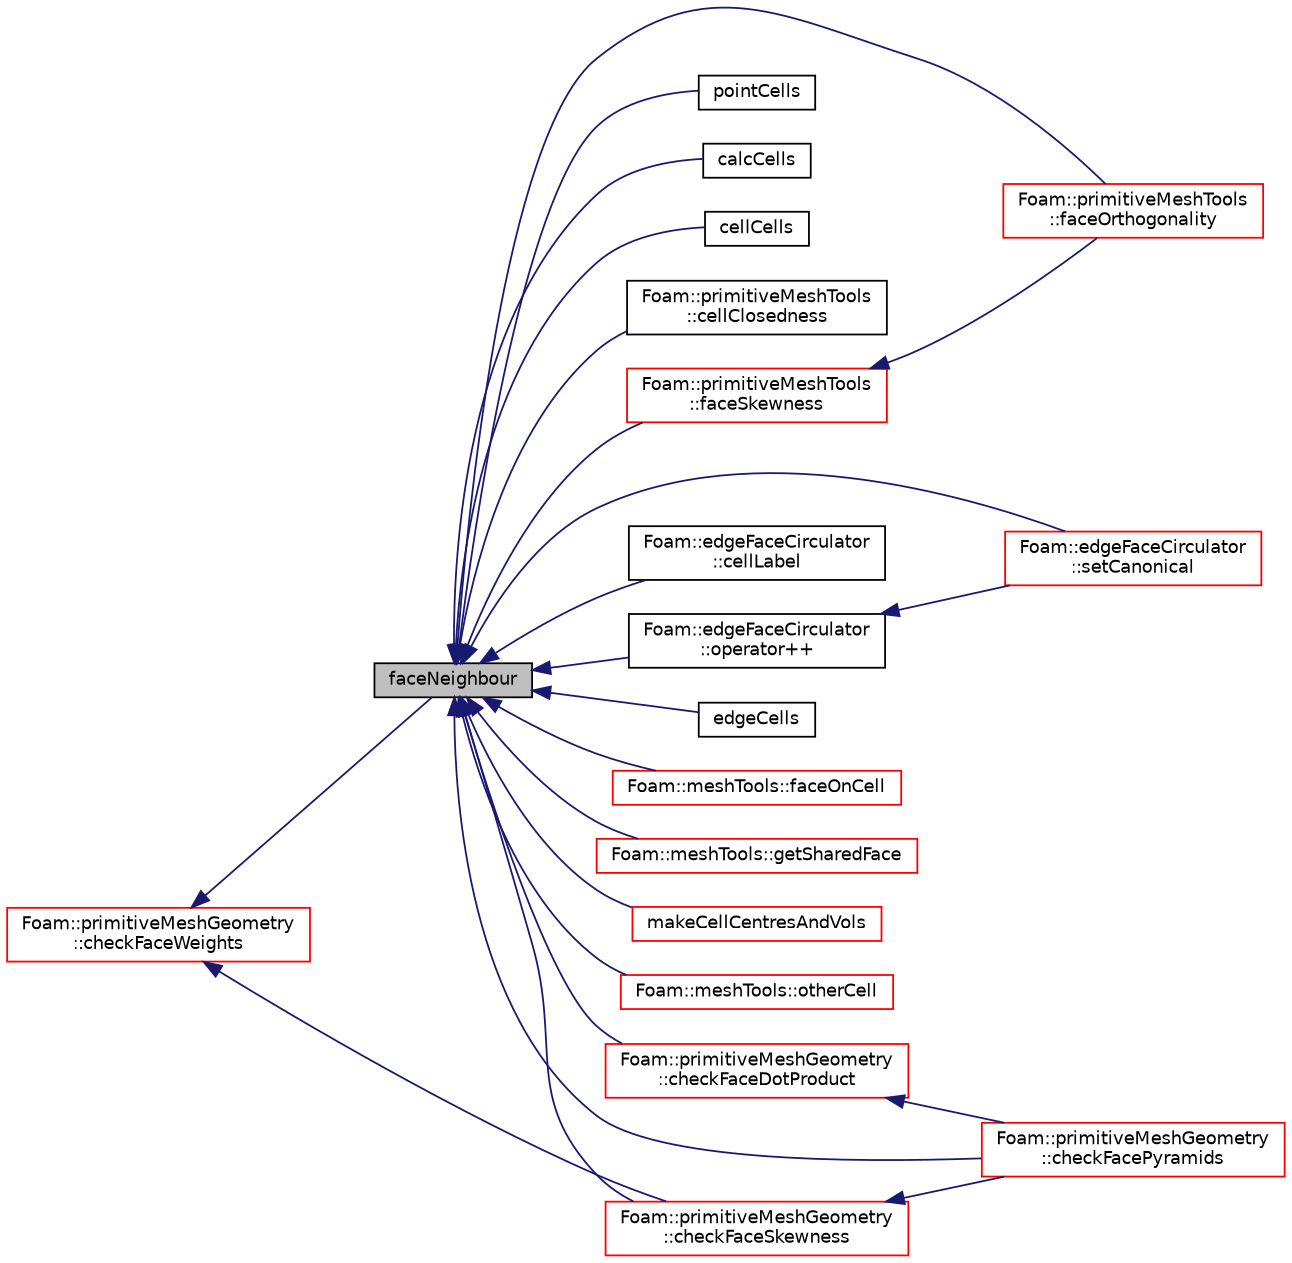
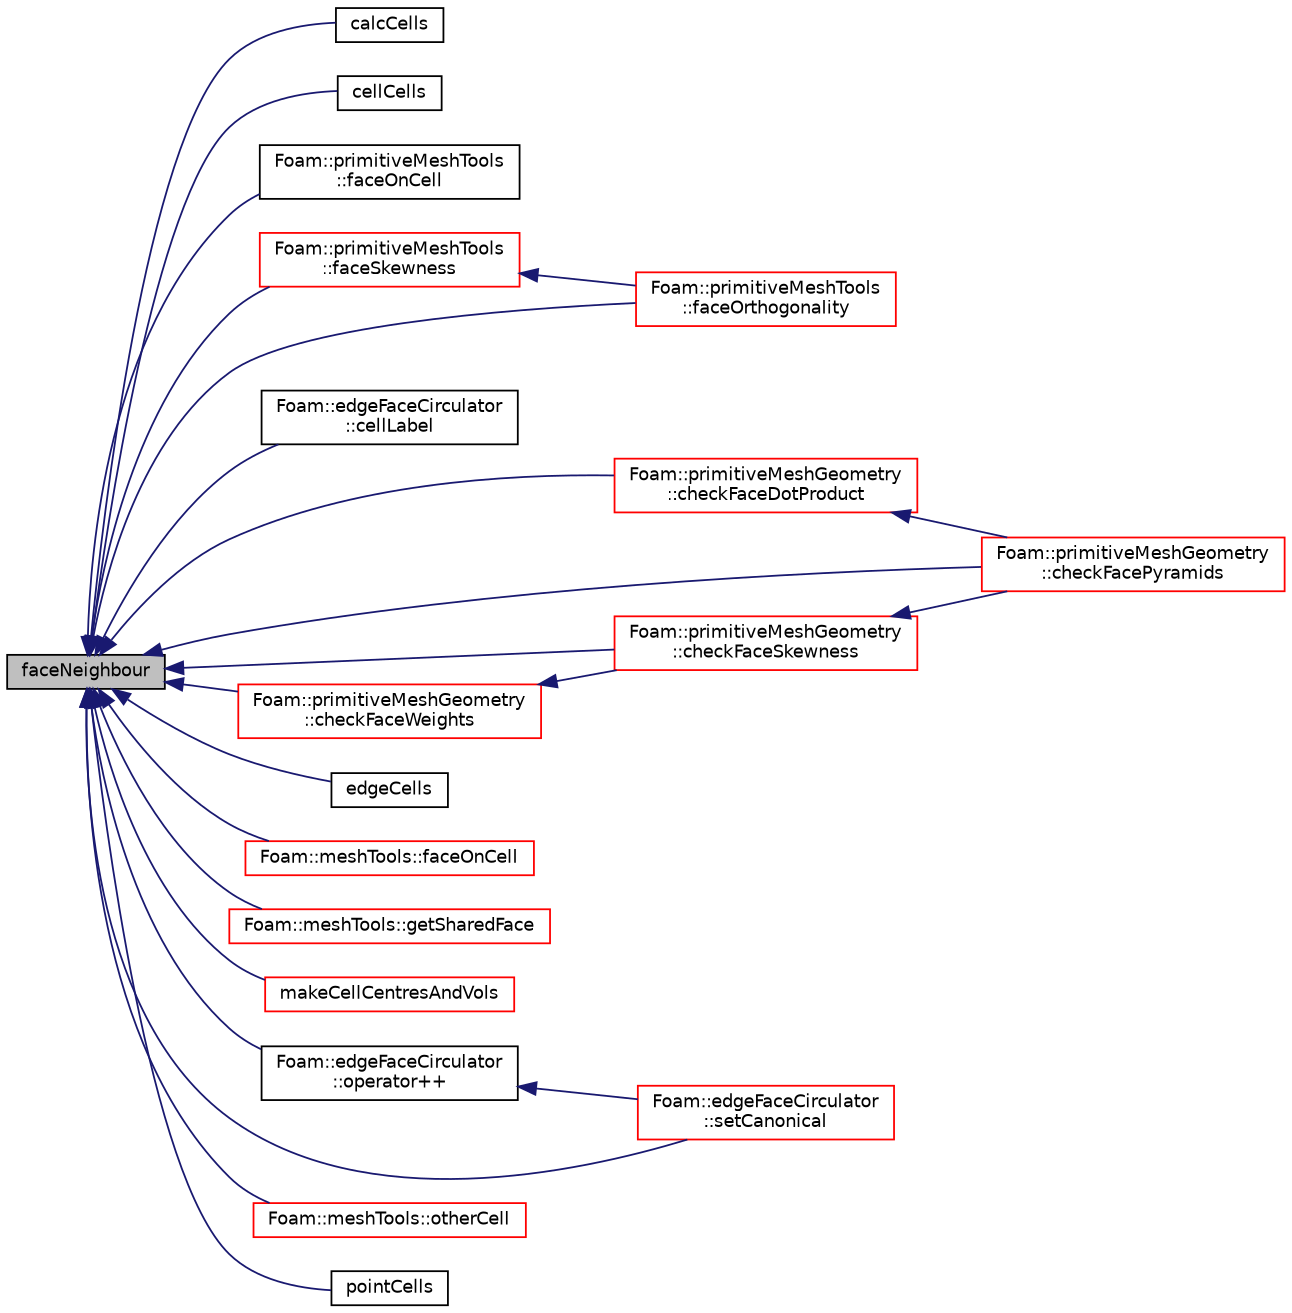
(757, 308) -> (390, 172)
(318, 797) -> (210, 688)
